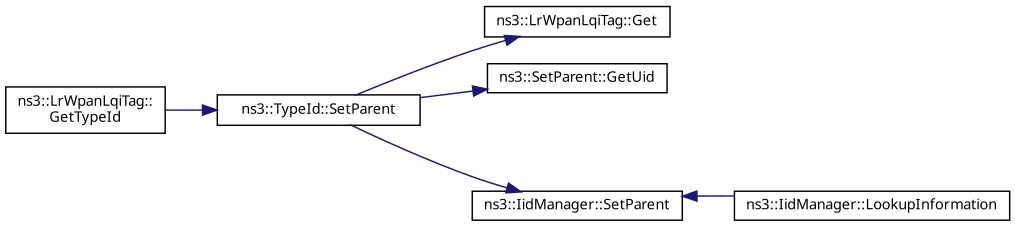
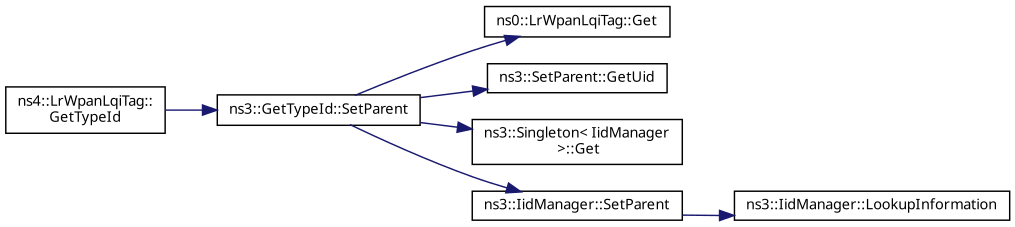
(577, 22) -> (577, 22)
(85, 110) -> (85, 110)
(319, 110) -> (319, 110)
none -> (577, 142)
(716, 196) -> (701, 215)
